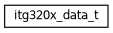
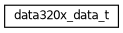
(56, 16) -> (62, 16)
